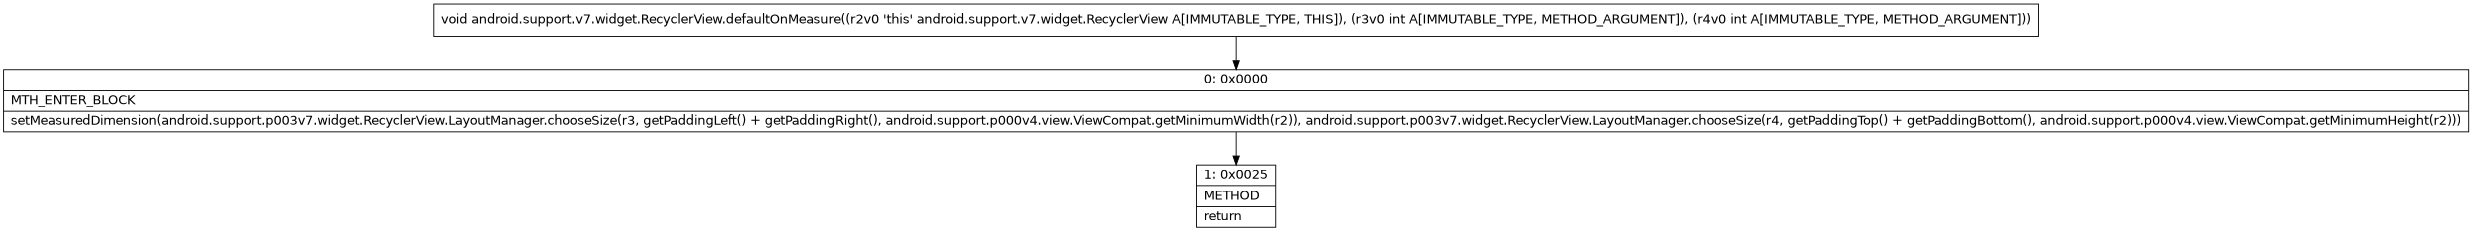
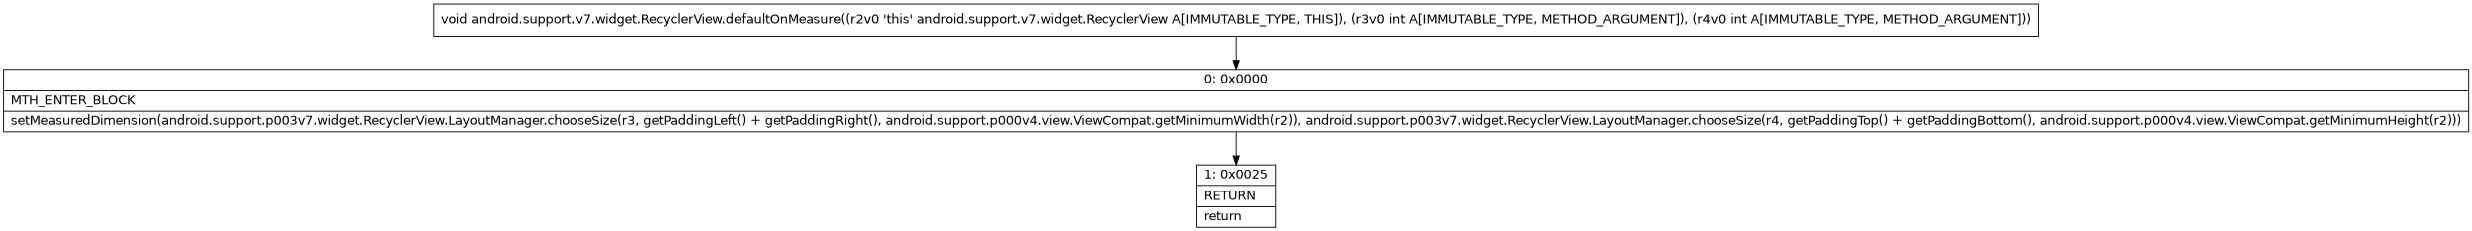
(1232, 196) -> (1230, 196)
